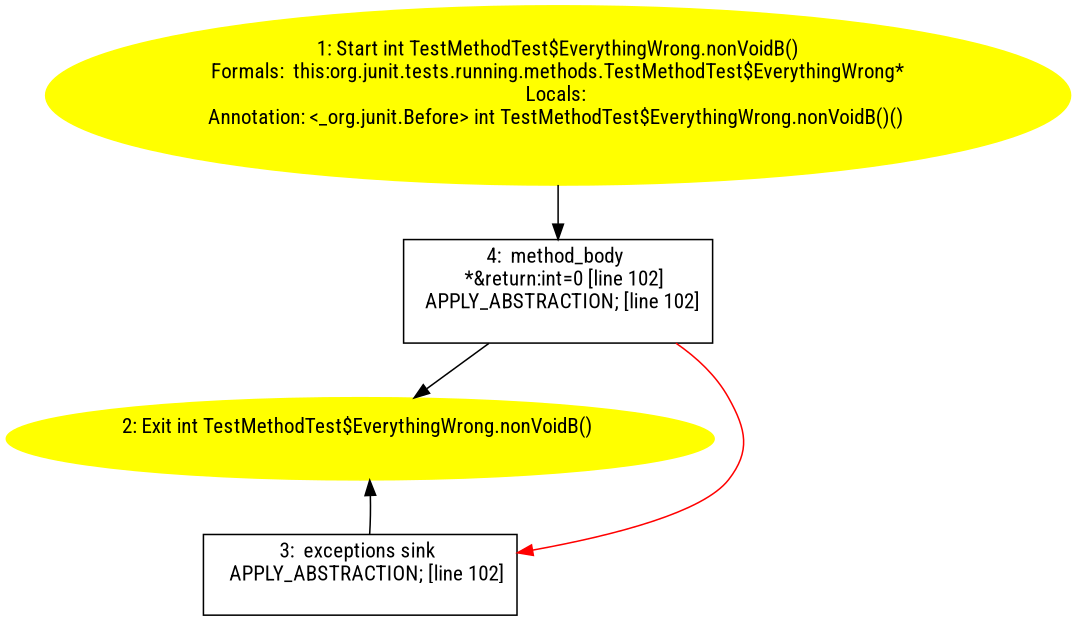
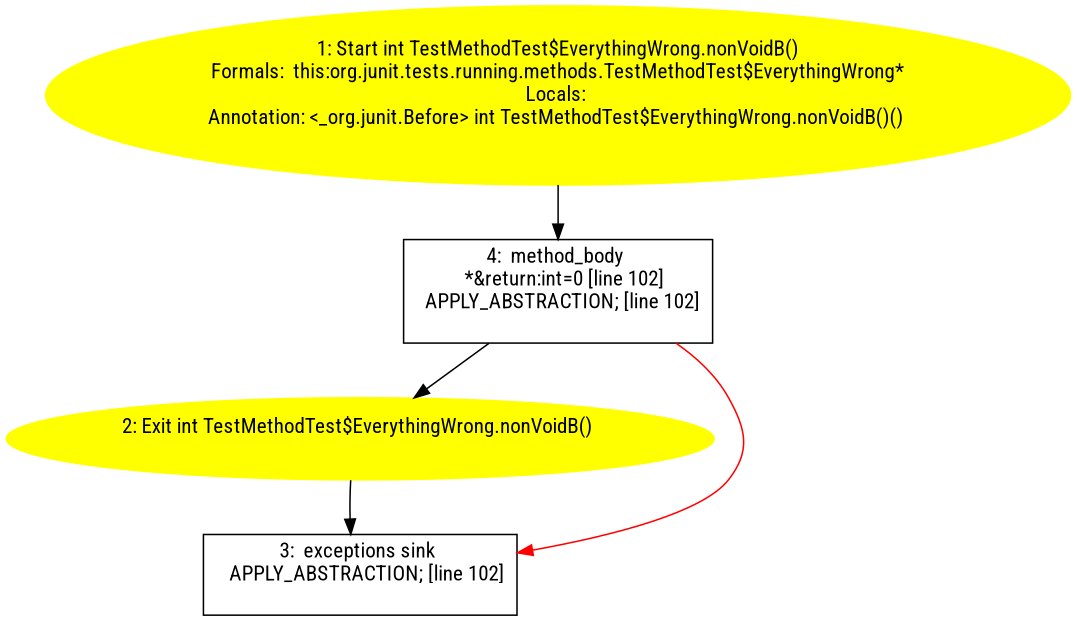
(370, 515) -> (350, 500)
